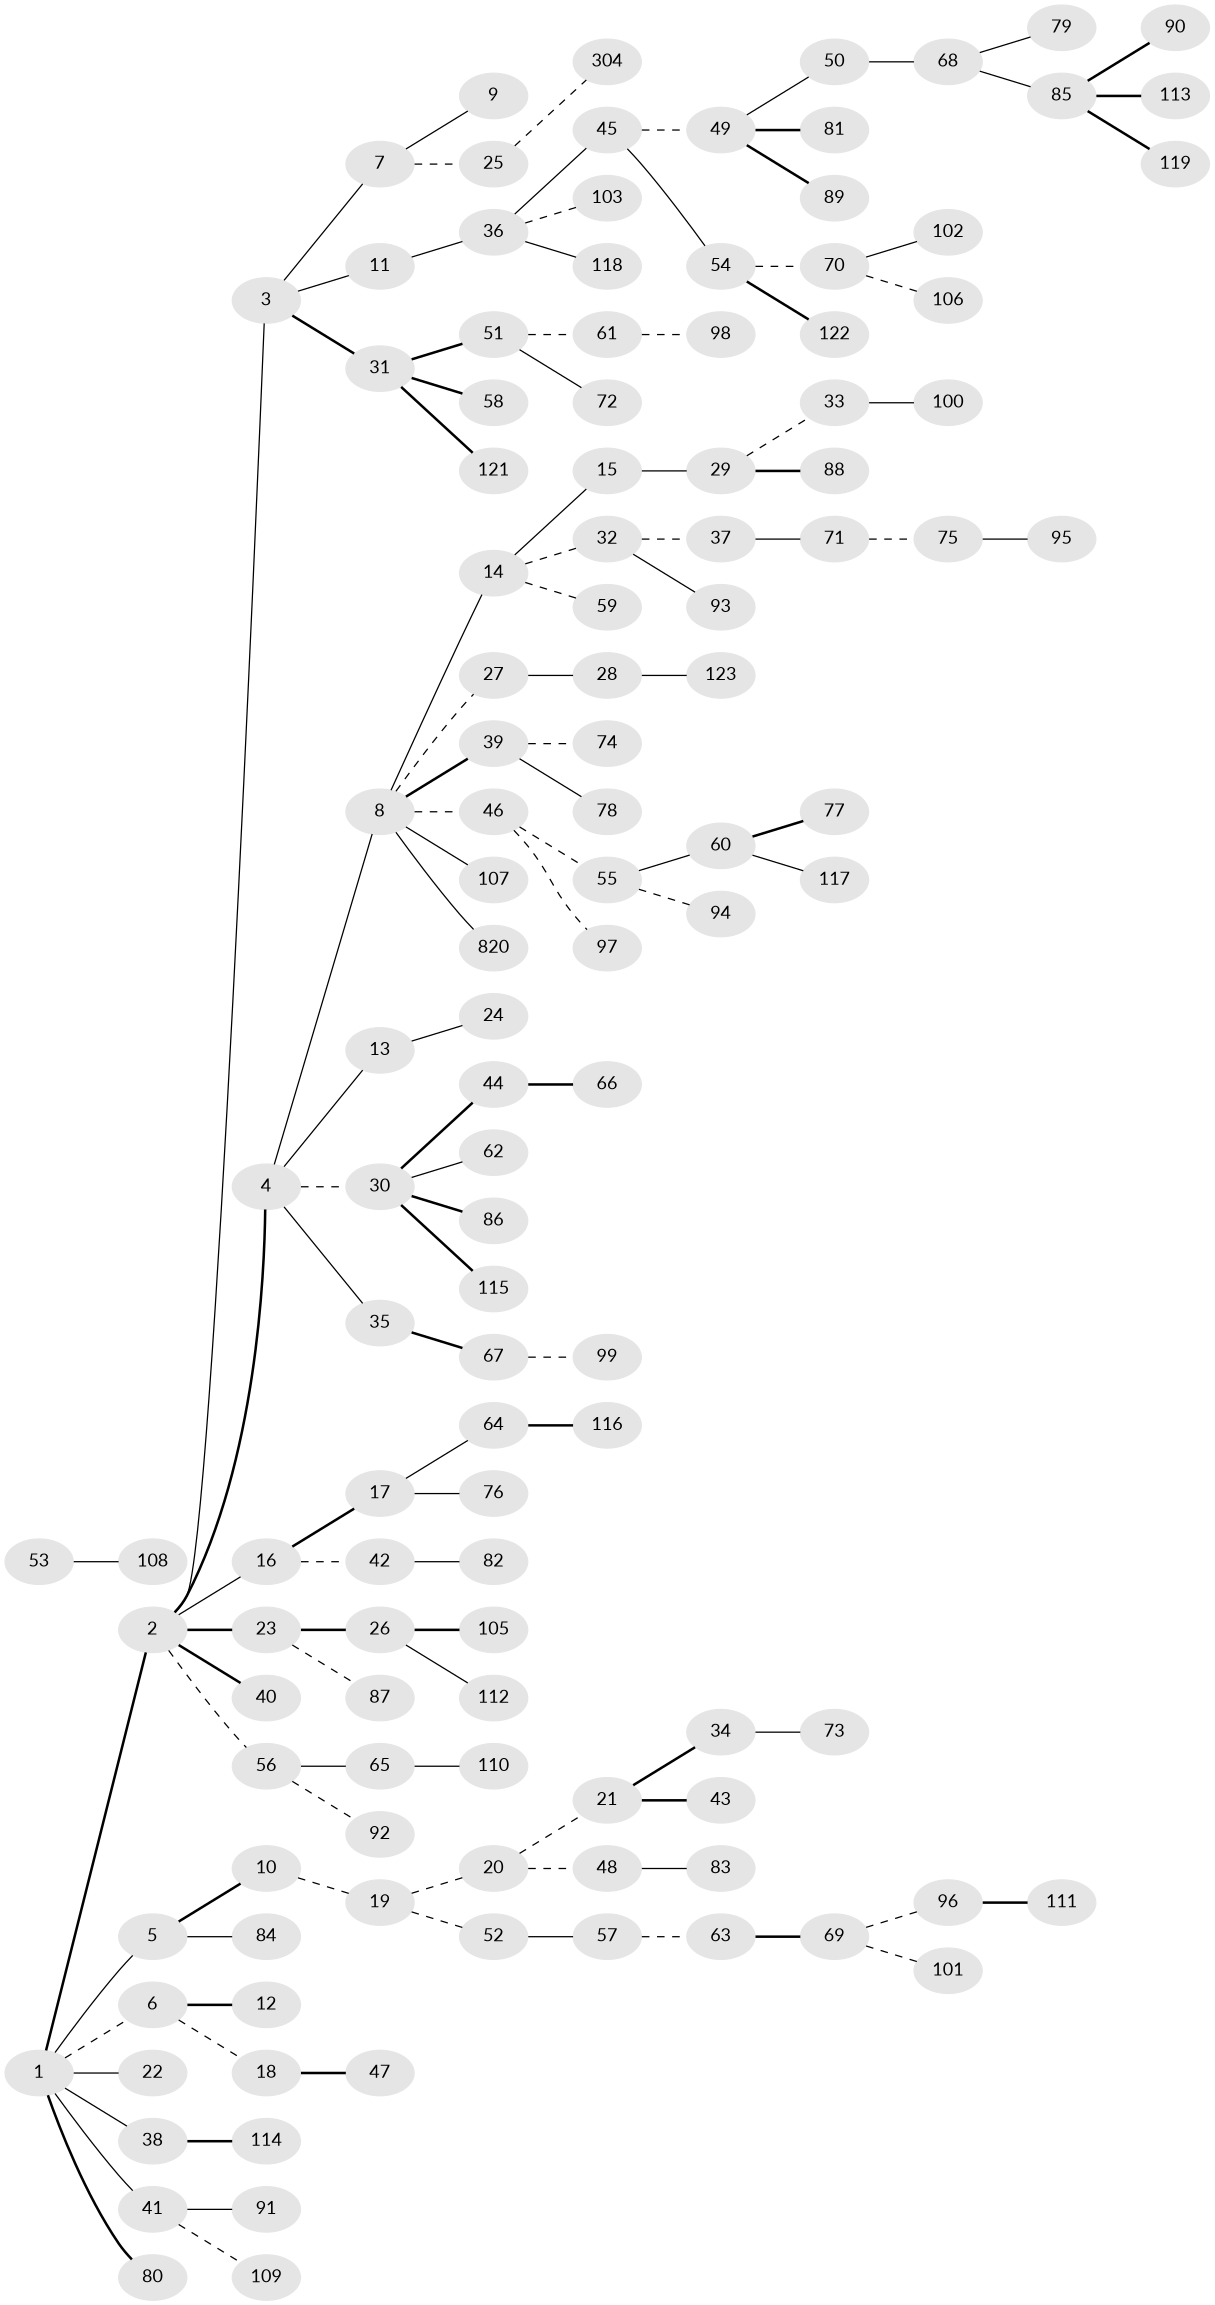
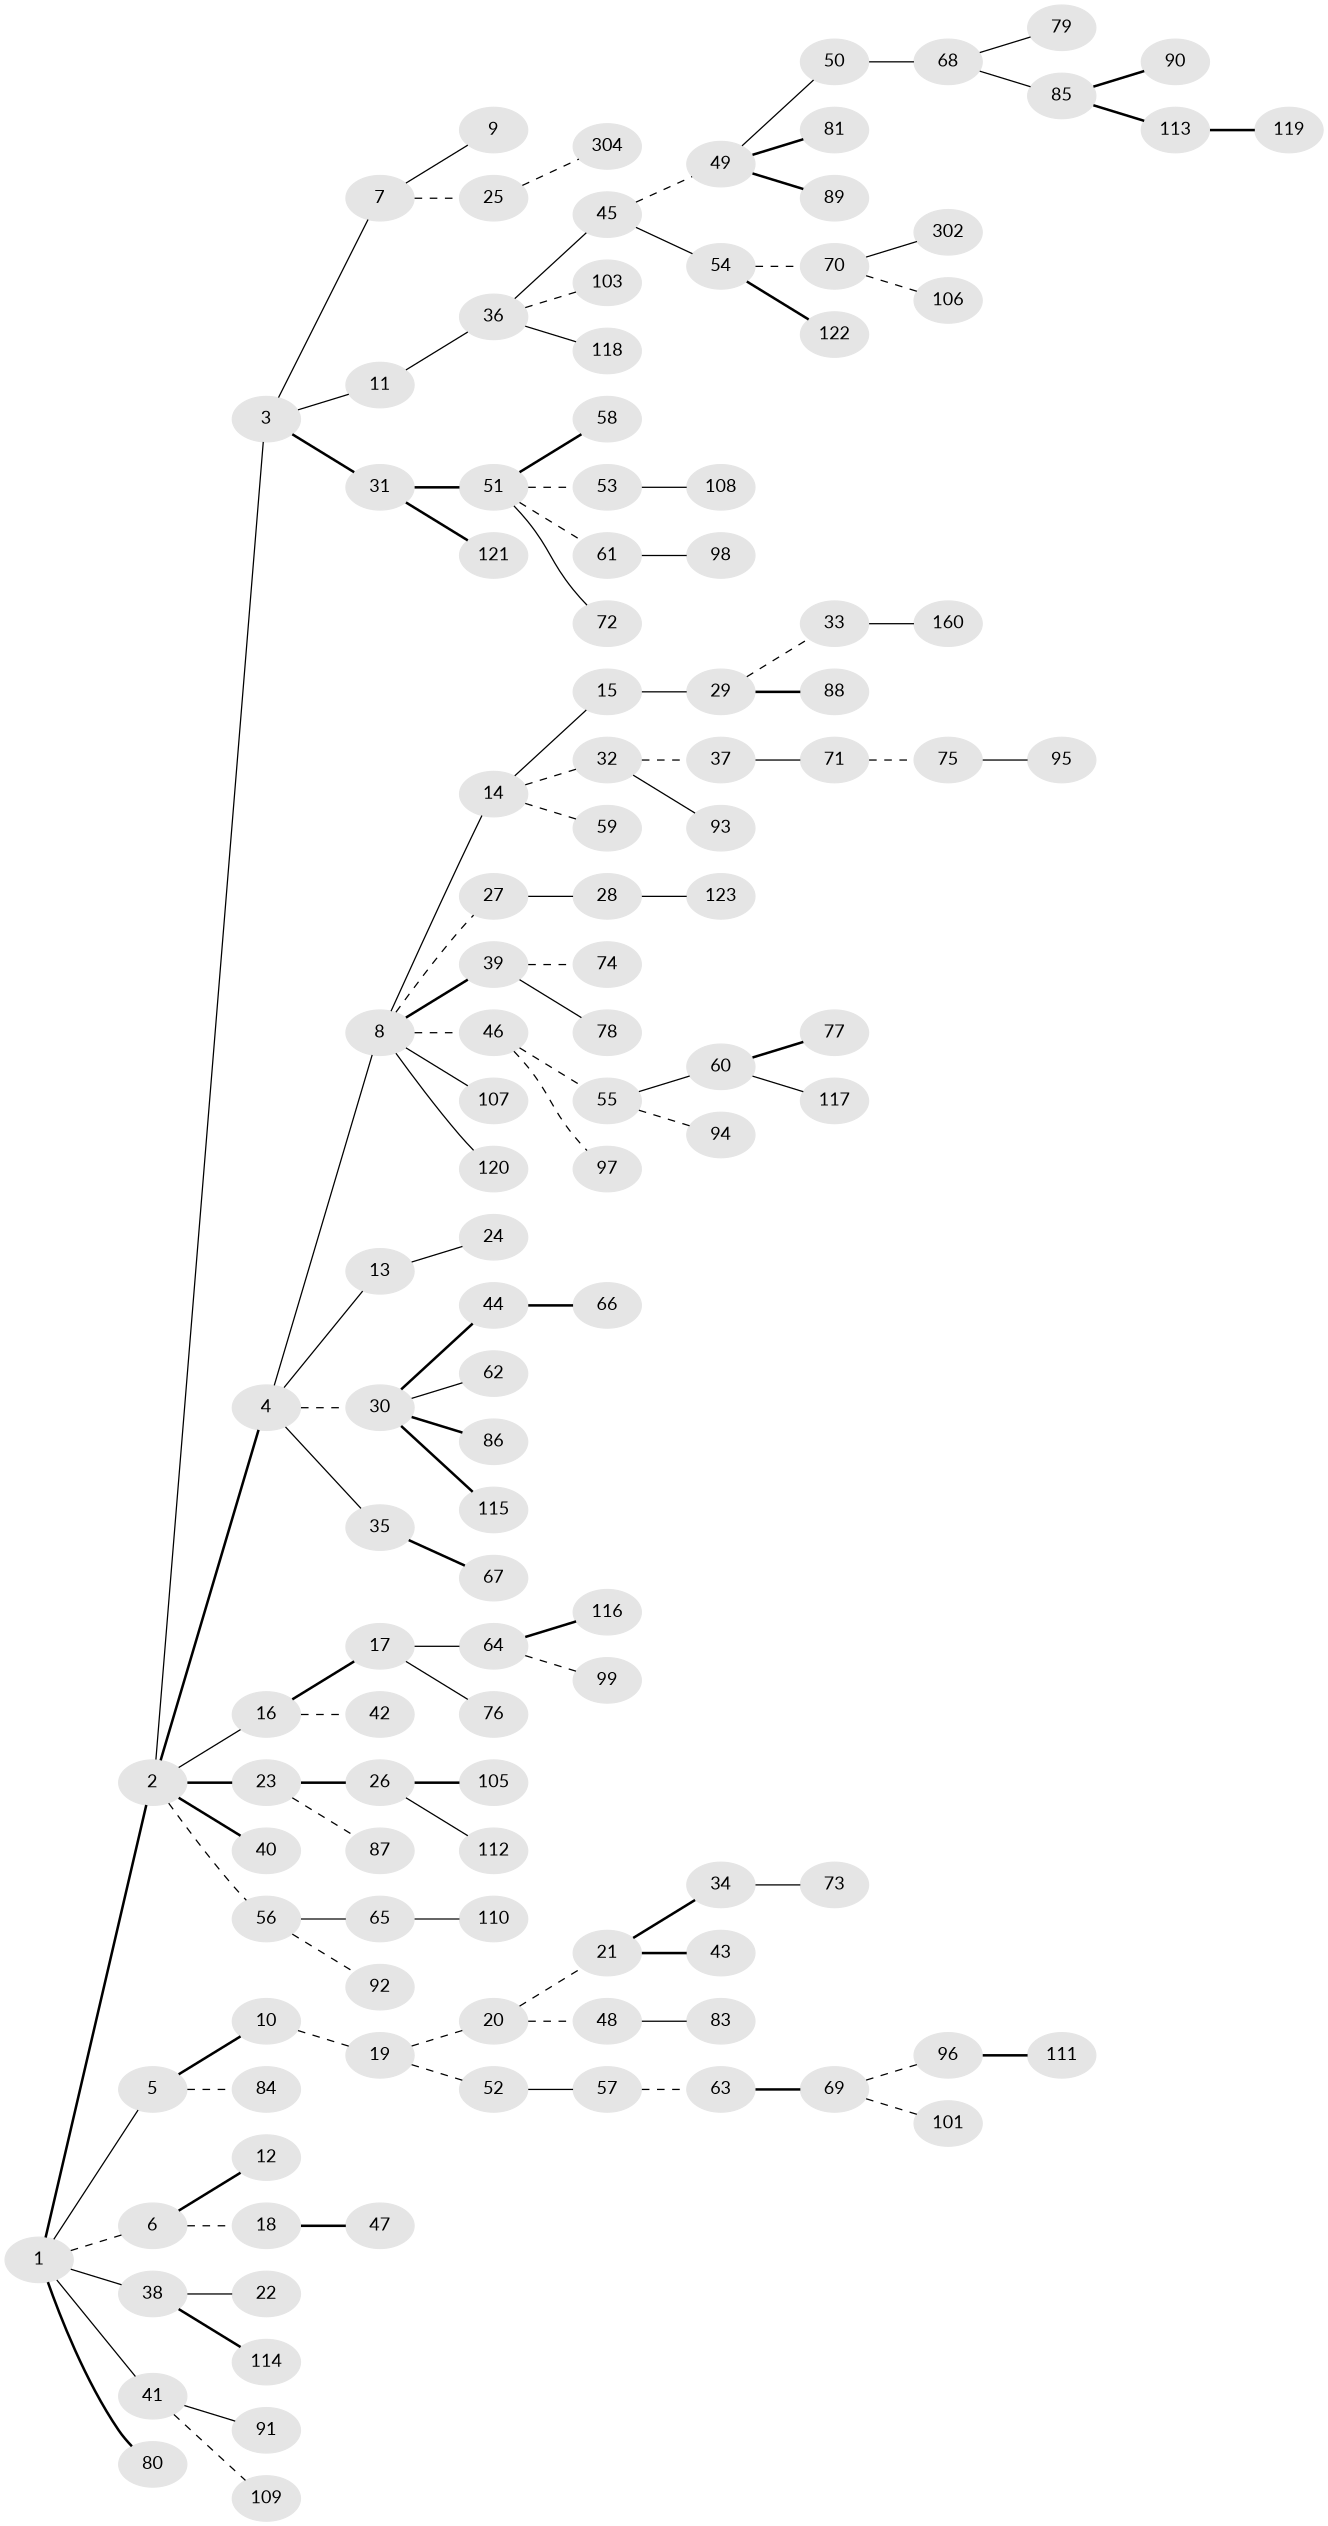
(1119, 130) -> (1232, 130)
(948, 232) -> (948, 232)
(664, 335) -> (664, 556)
(437, 386) -> (550, 453)
(948, 403) -> (948, 624)
none -> (551, 487)
(494, 948) -> (494, 1169)
(551, 1357) -> (551, 1663)
(494, 1562) -> none
(210, 1937) -> (210, 2089)
(96, 2073) -> (210, 2294)
